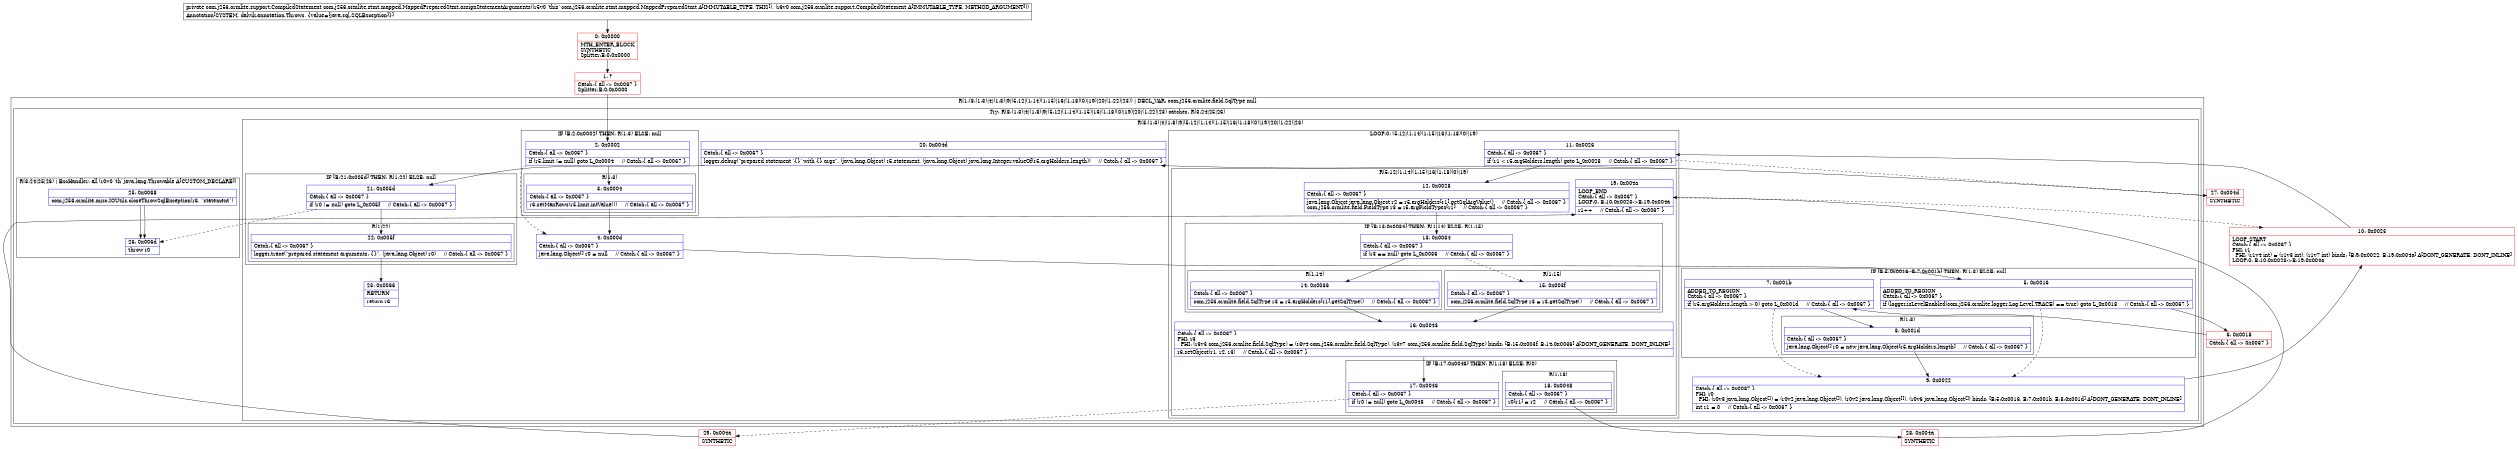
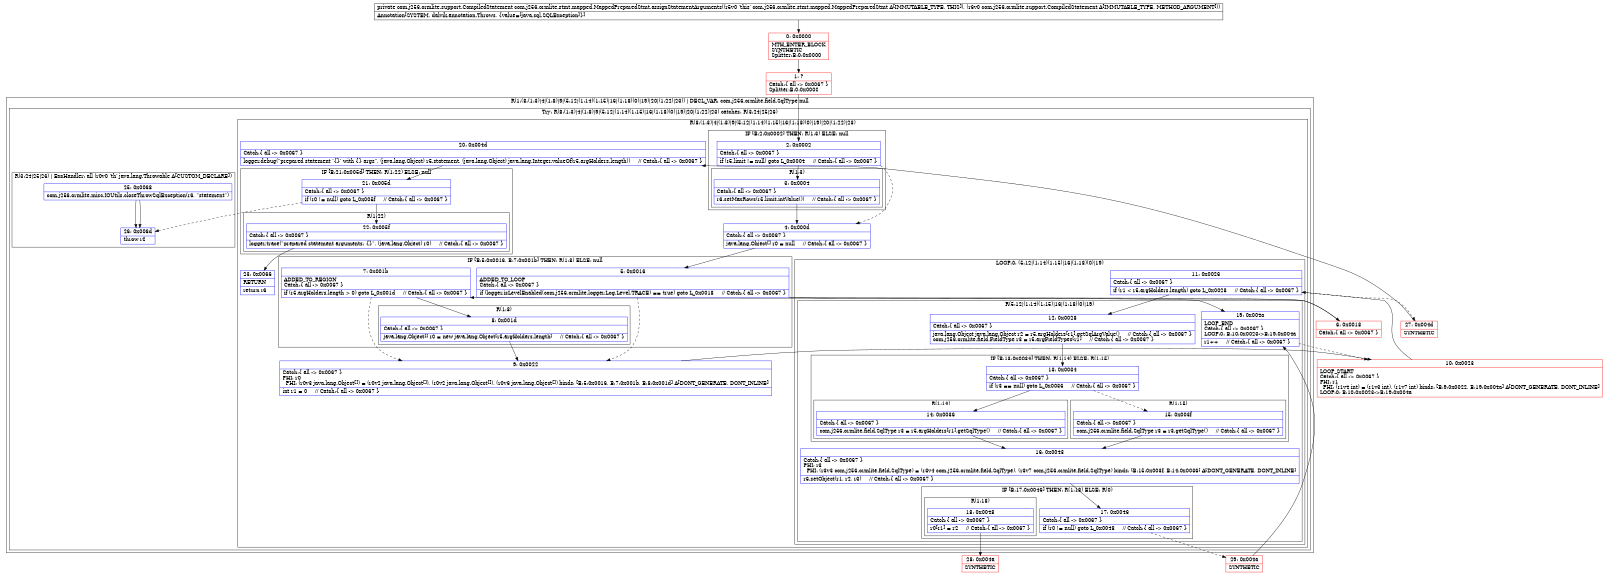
(2190, 259) -> (1006, 298)
(1909, 291) -> (503, 280)
